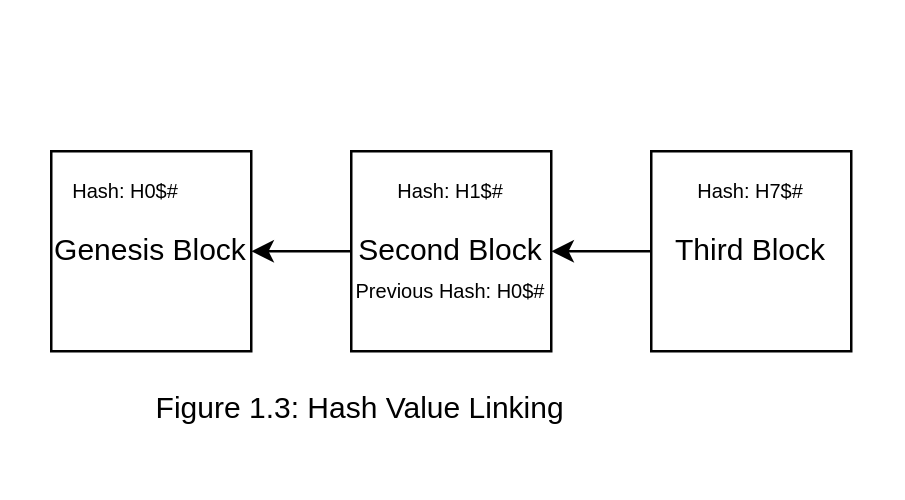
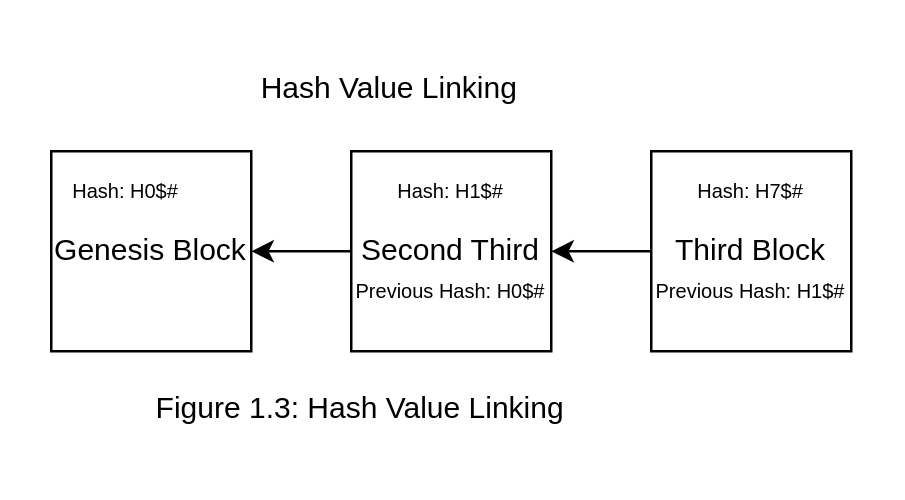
none -> (389, 89)
(451, 251) -> (451, 251)
none -> (751, 289)
